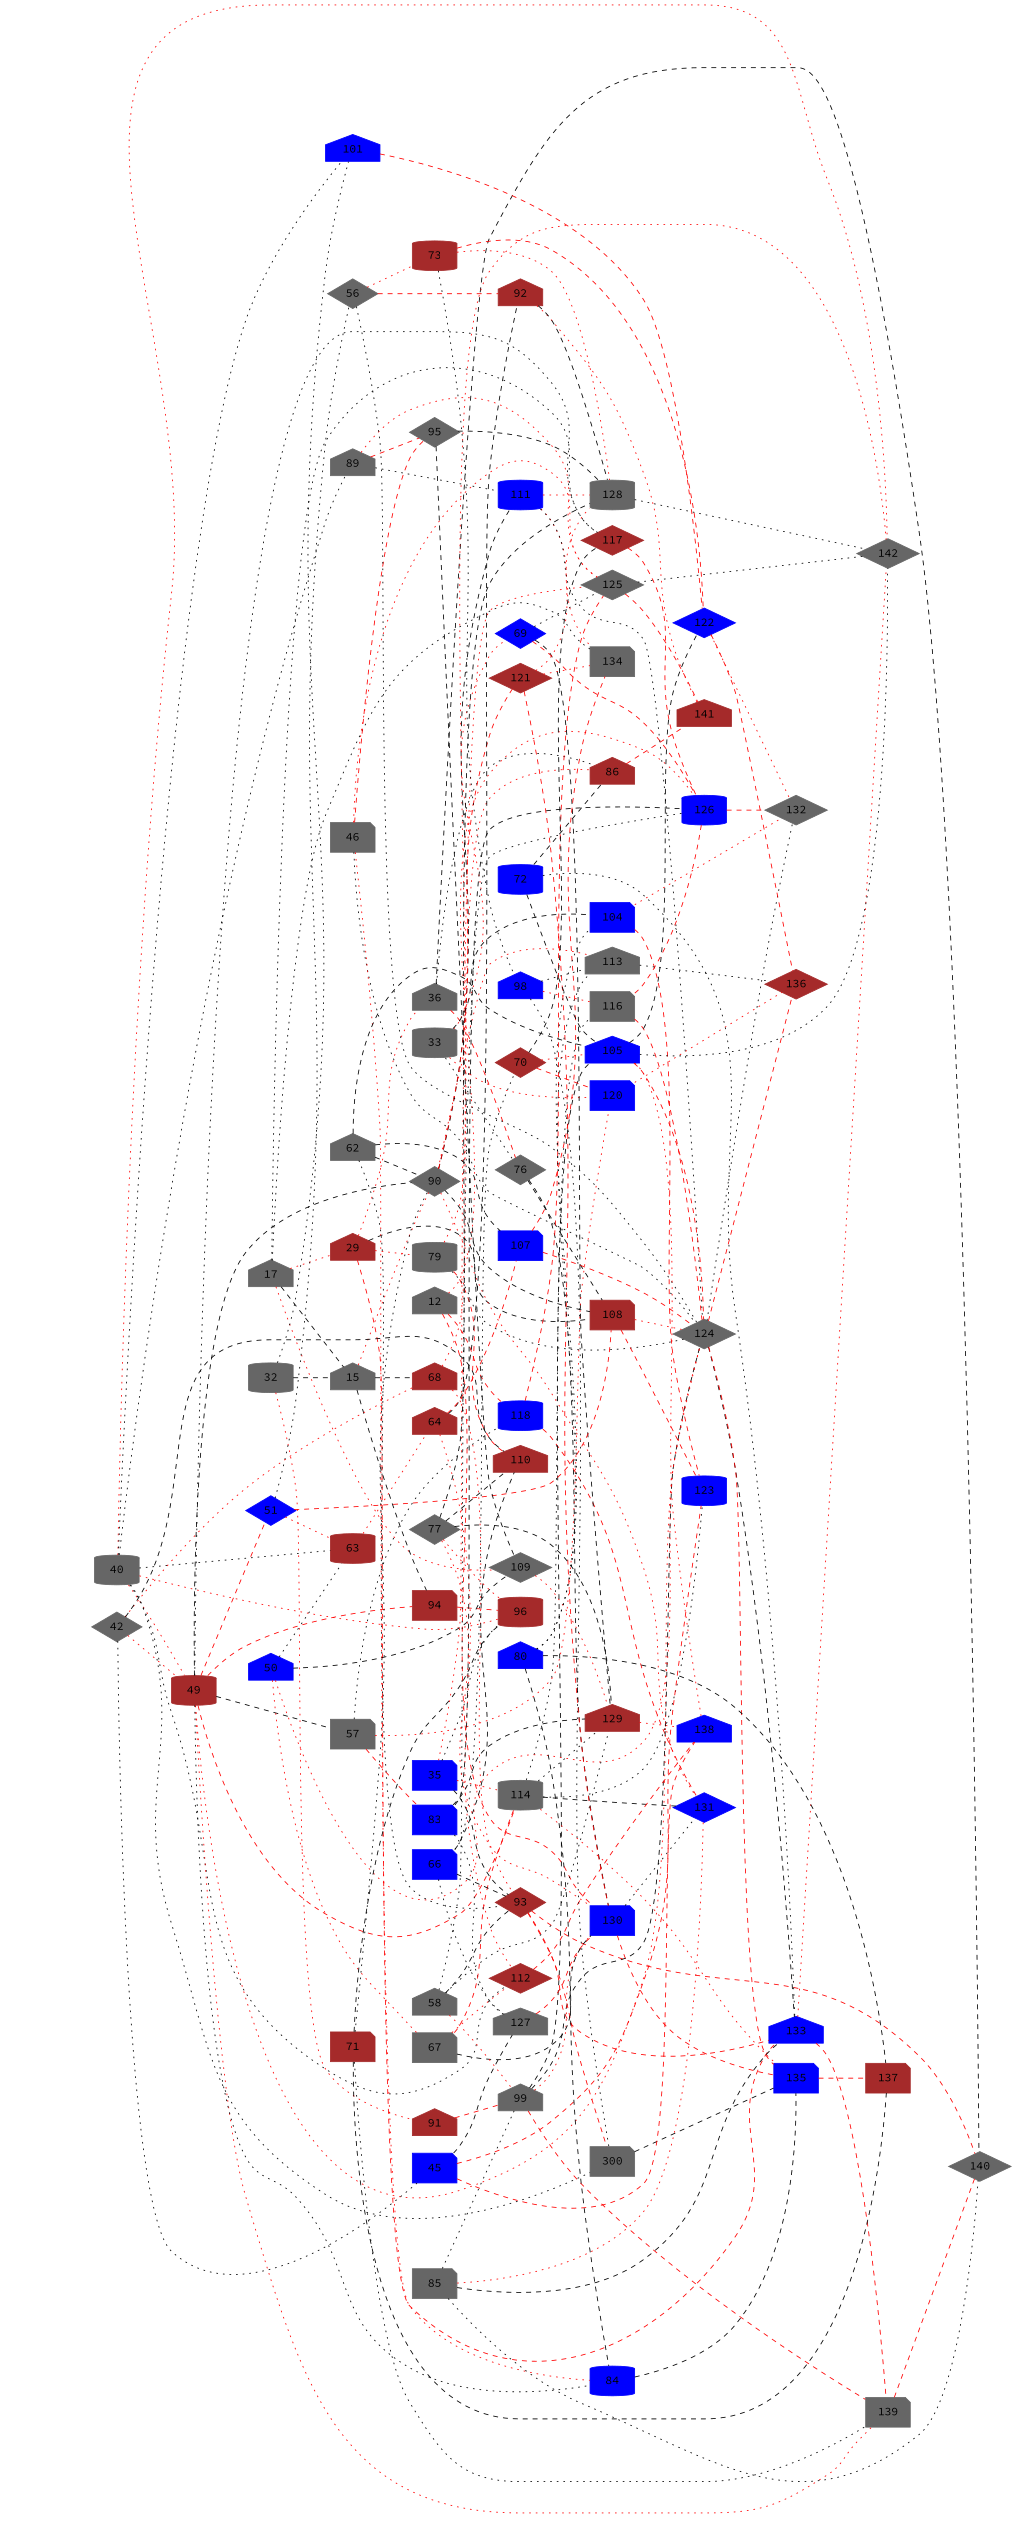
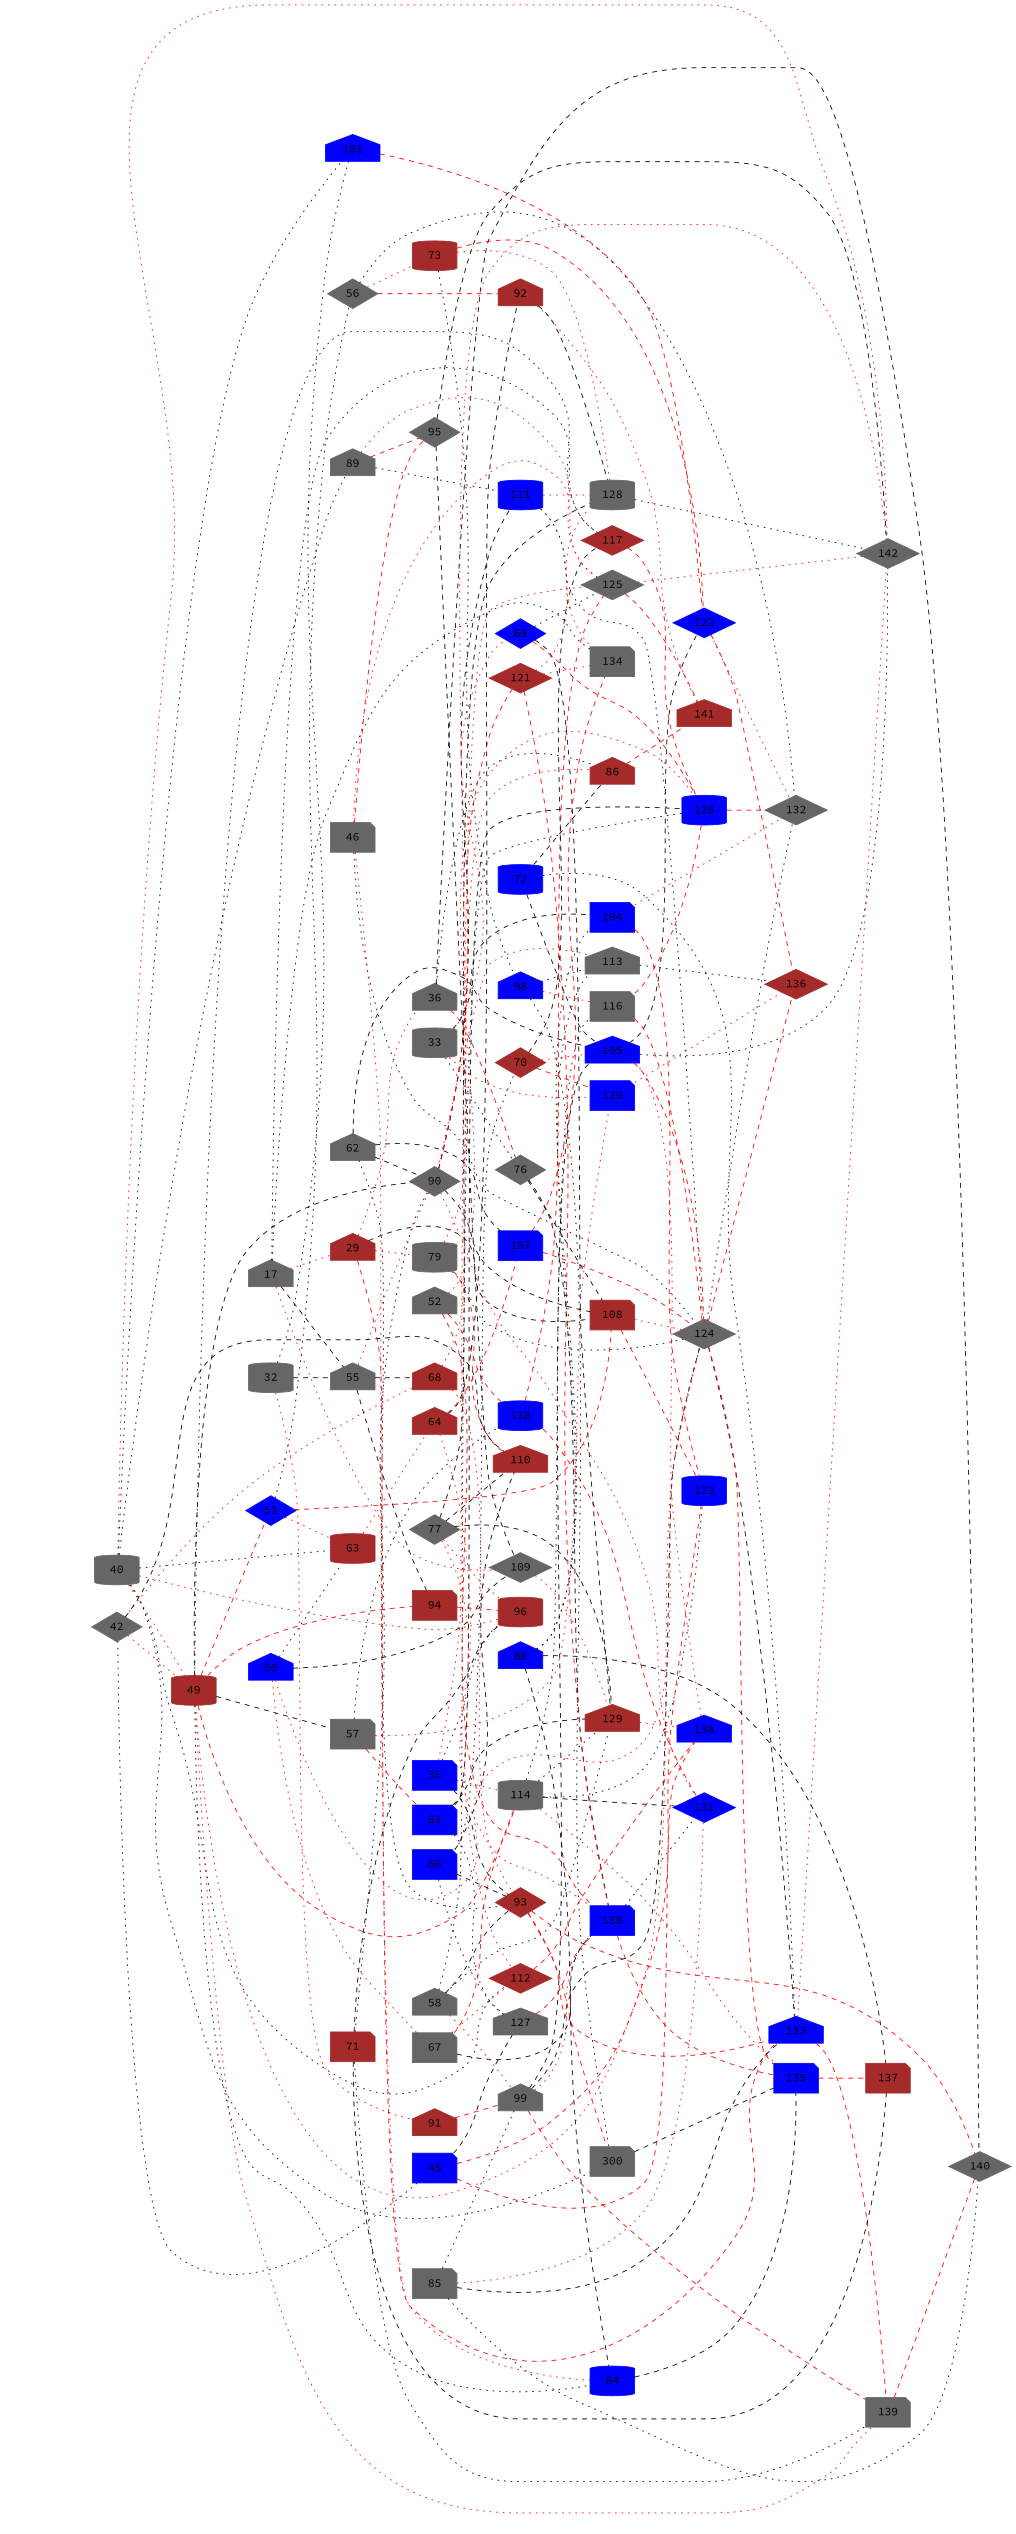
(534, 440) -> (719, 162)
(750, 569) -> (750, 569)
(388, 883) -> (690, 379)
(435, 1302) -> (435, 1302)
(353, 1378) -> (353, 1378)
